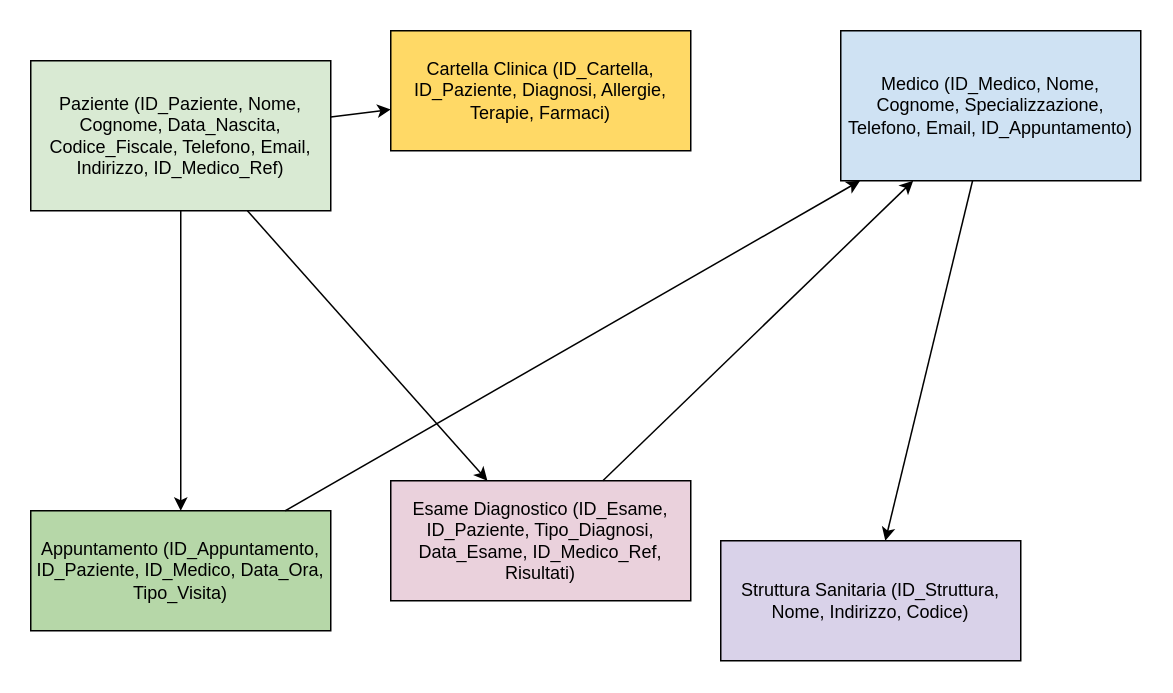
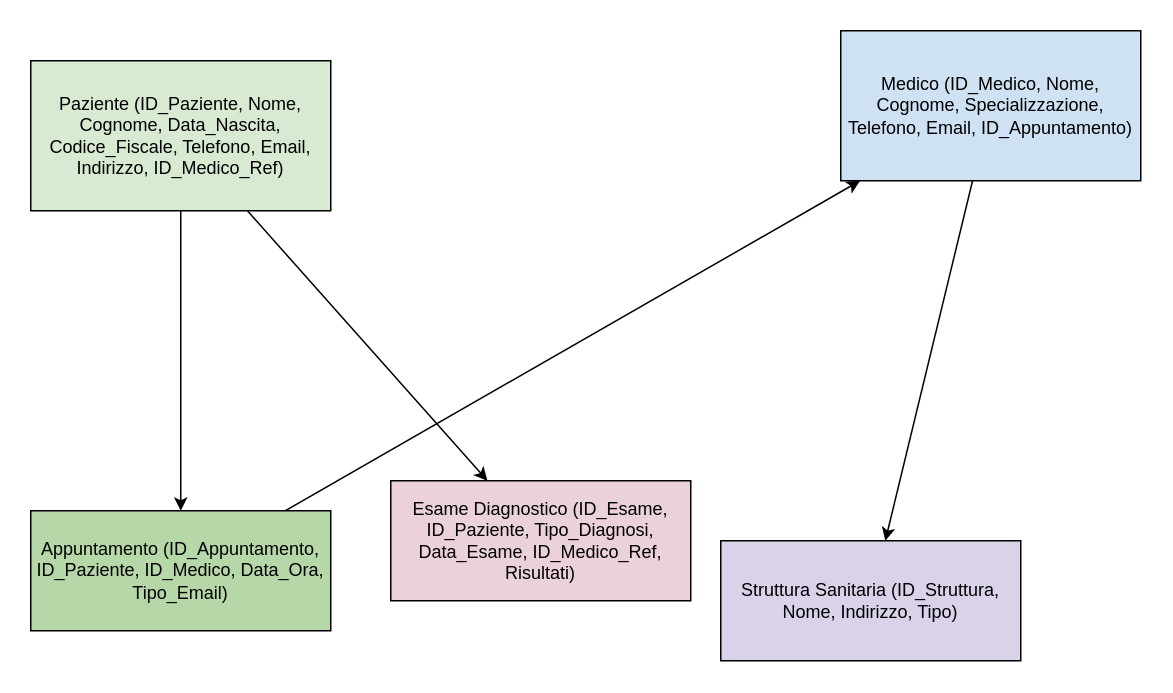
(541, 91) -> none
(356, 114) -> none
(755, 334) -> none
(181, 571) -> (181, 571)
(871, 601) -> (871, 601)
